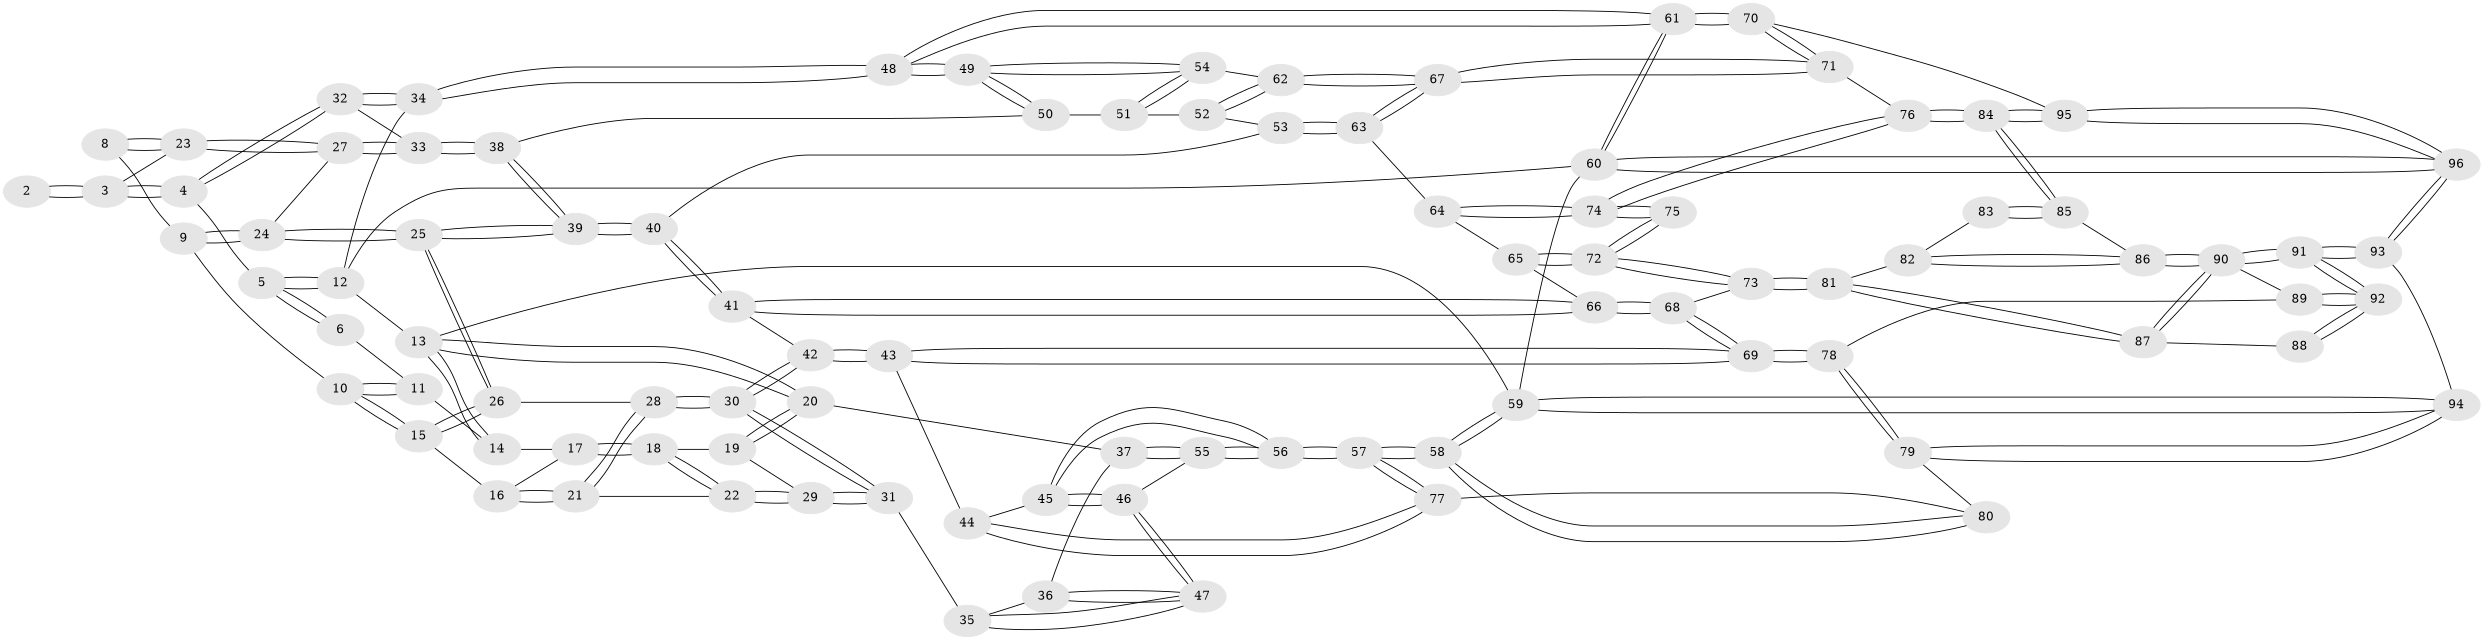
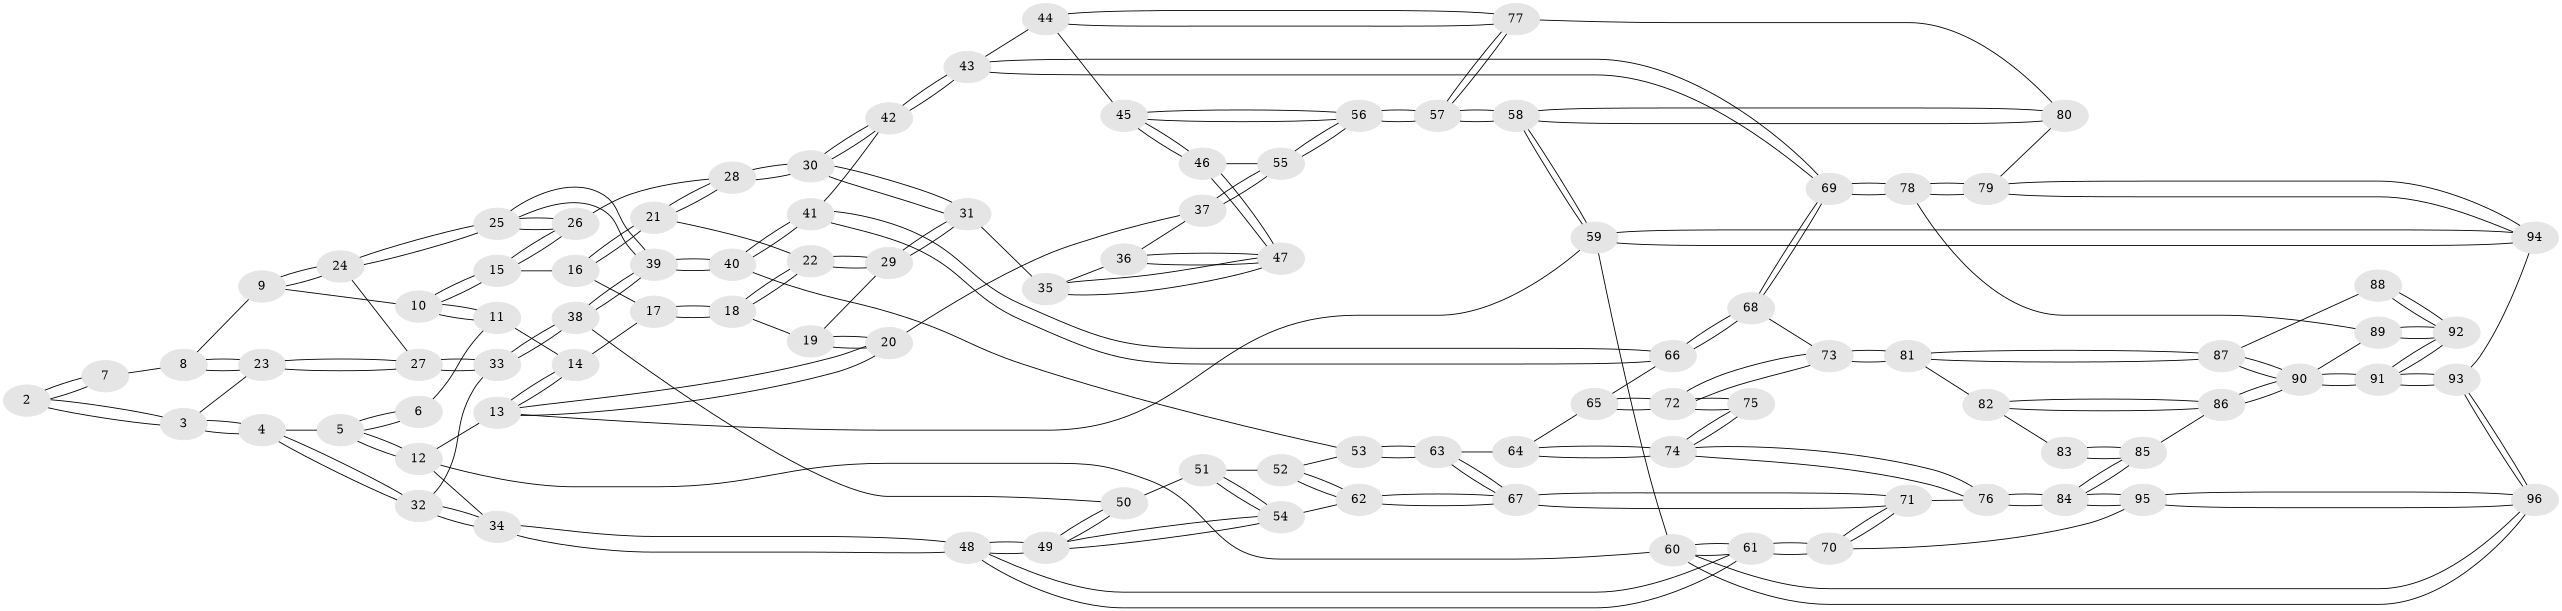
none -> (105, 376)
